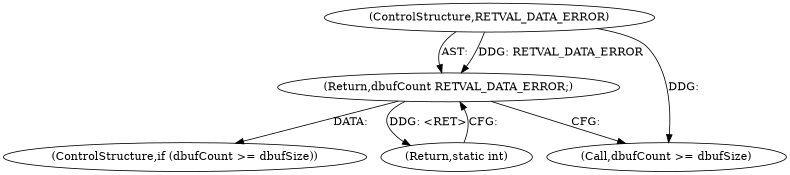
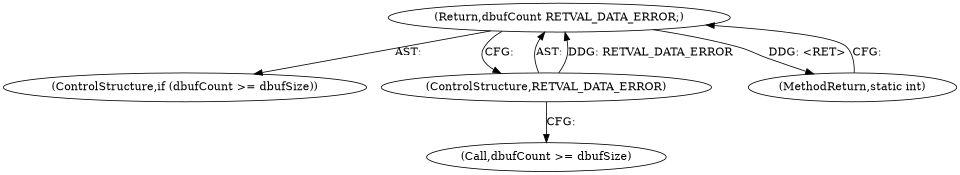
(685, 87) -> (563, 122)
(554, 121) -> (483, 49)
(352, 122) -> (410, 52)
(457, 157) -> (853, 87)
